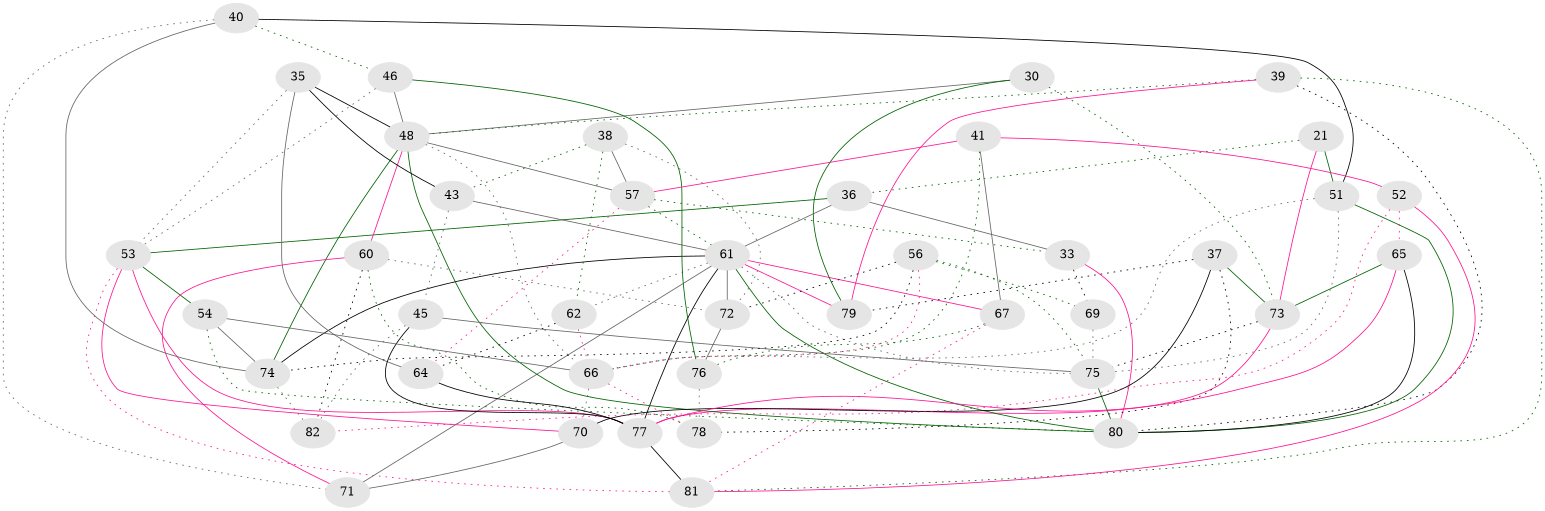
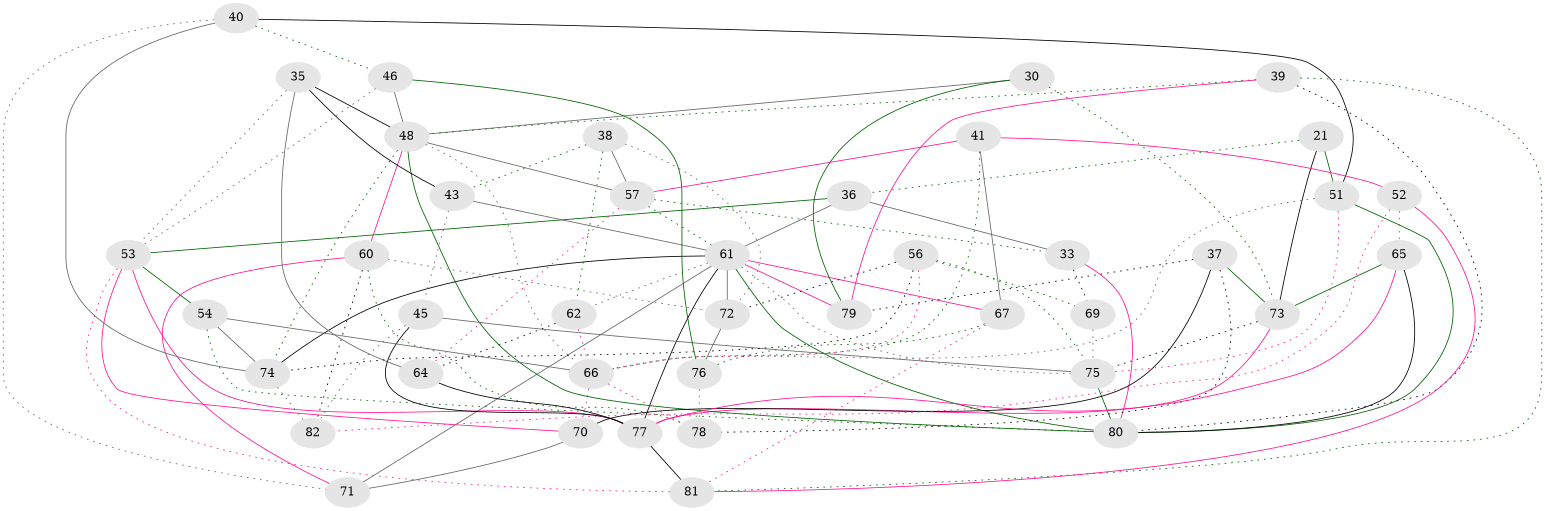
(1296, 225) -> (1296, 225)
(330, 252) -> (330, 252)
(1275, 346) -> (1275, 346)
